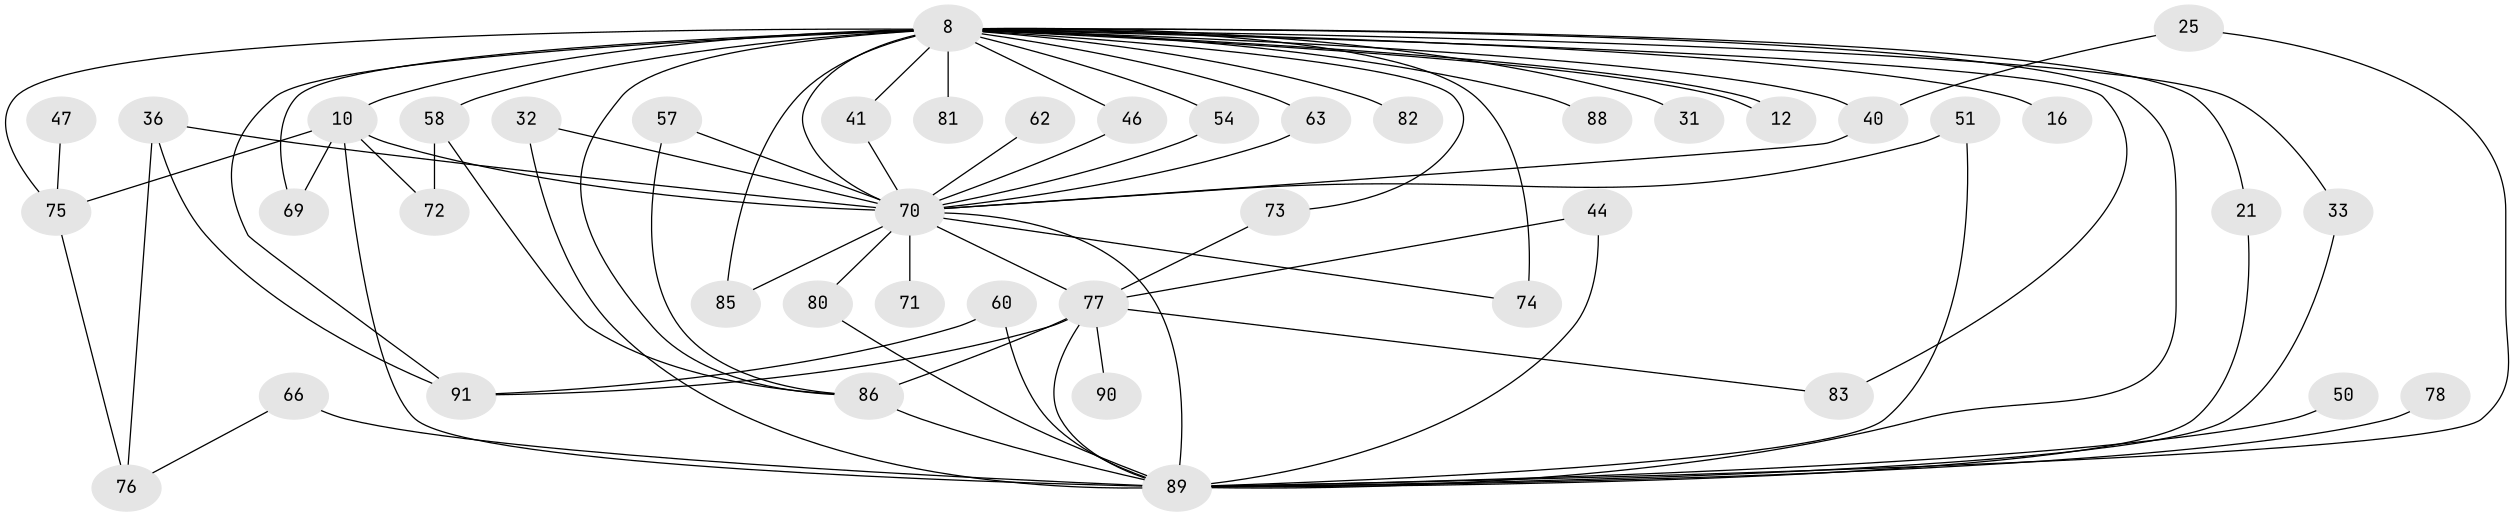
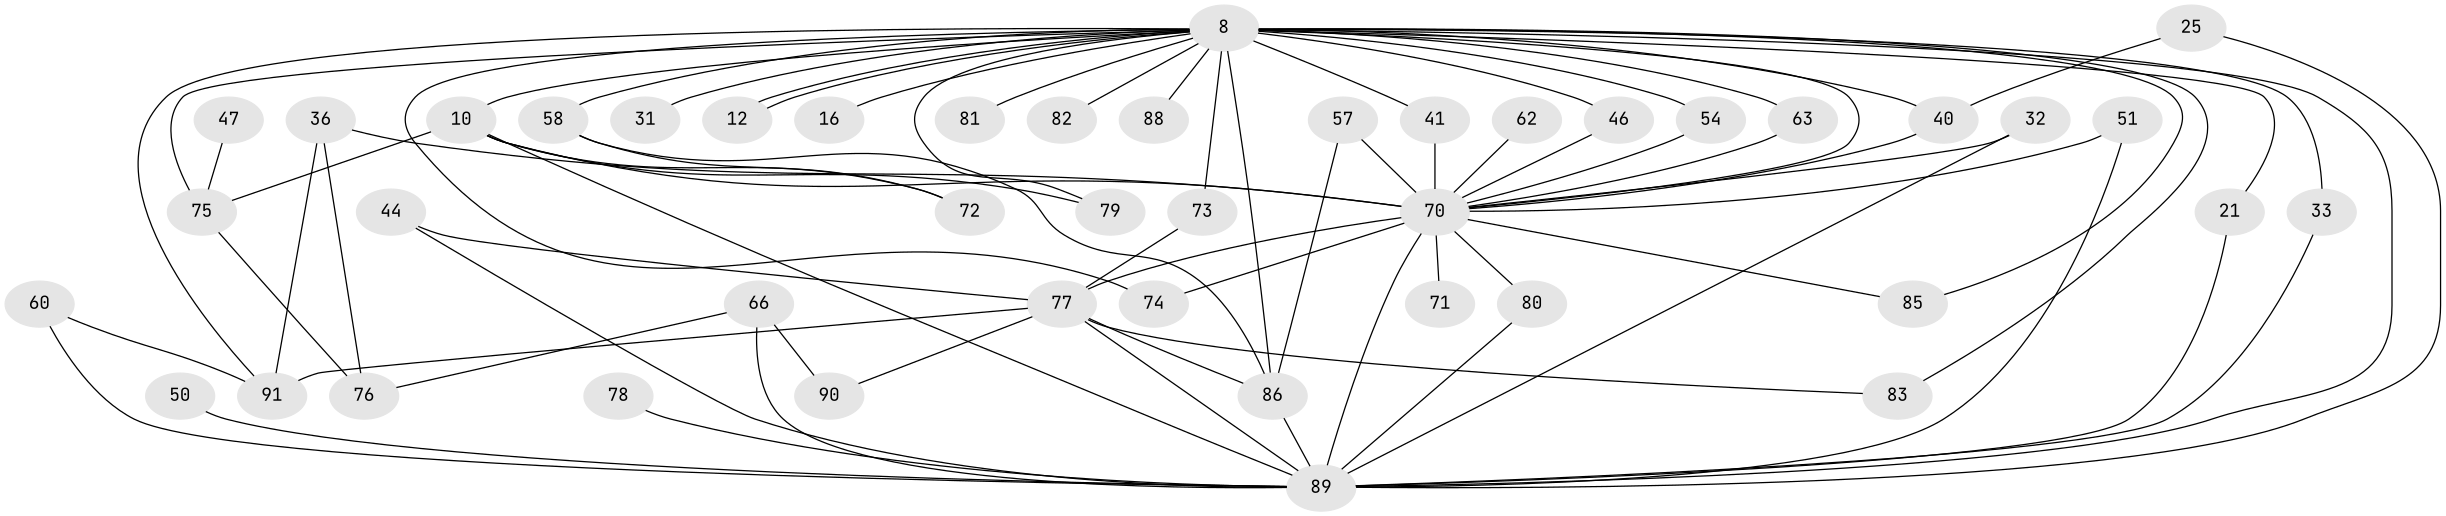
(294, 212) -> (1110, 212)
none -> (794, 350)
